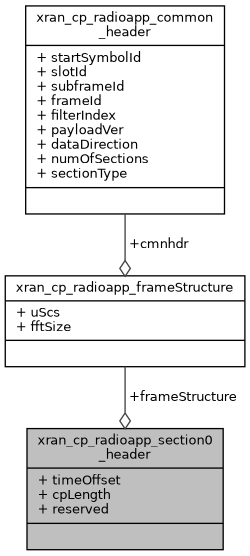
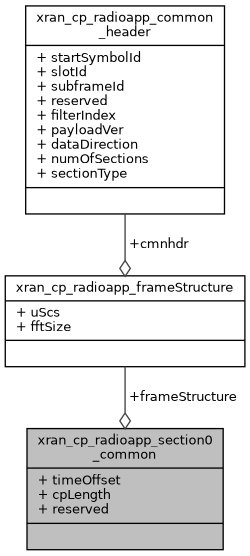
(69, 101) -> (72, 101)
(125, 455) -> (125, 455)
